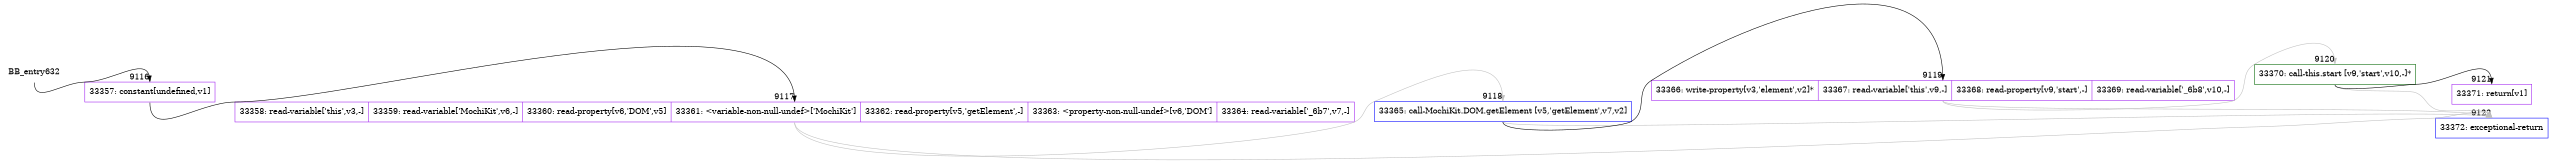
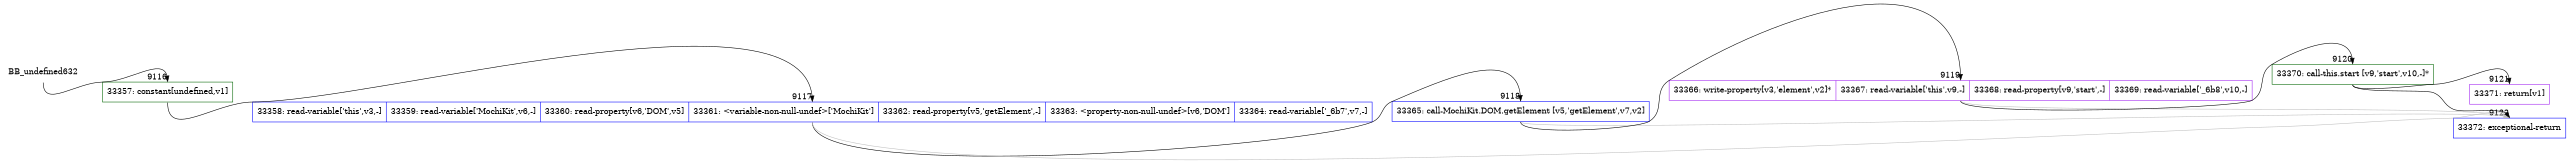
(34, 72) -> (43, 72)
(150, 92) -> (168, 92)
(2414, 92) -> (2432, 92)
(2198, 105) -> (2216, 105)
(795, 112) -> (812, 112)
(1160, 148) -> (1178, 148)
